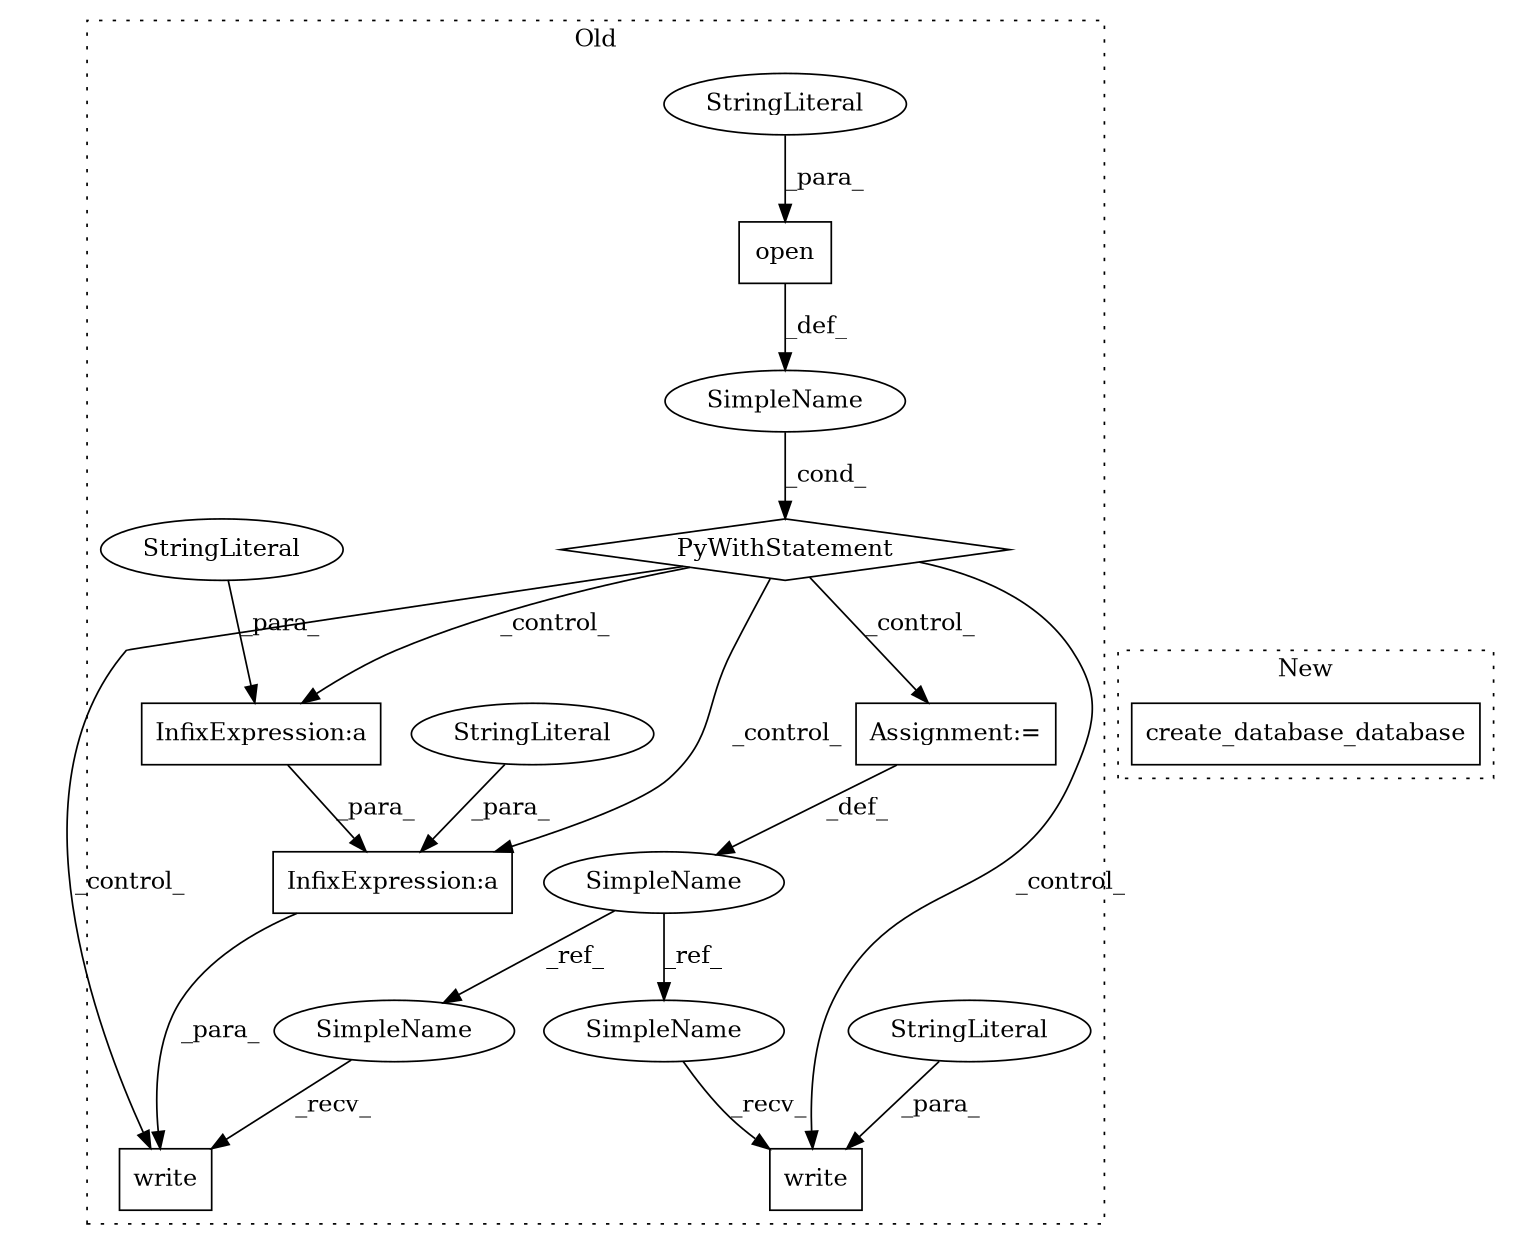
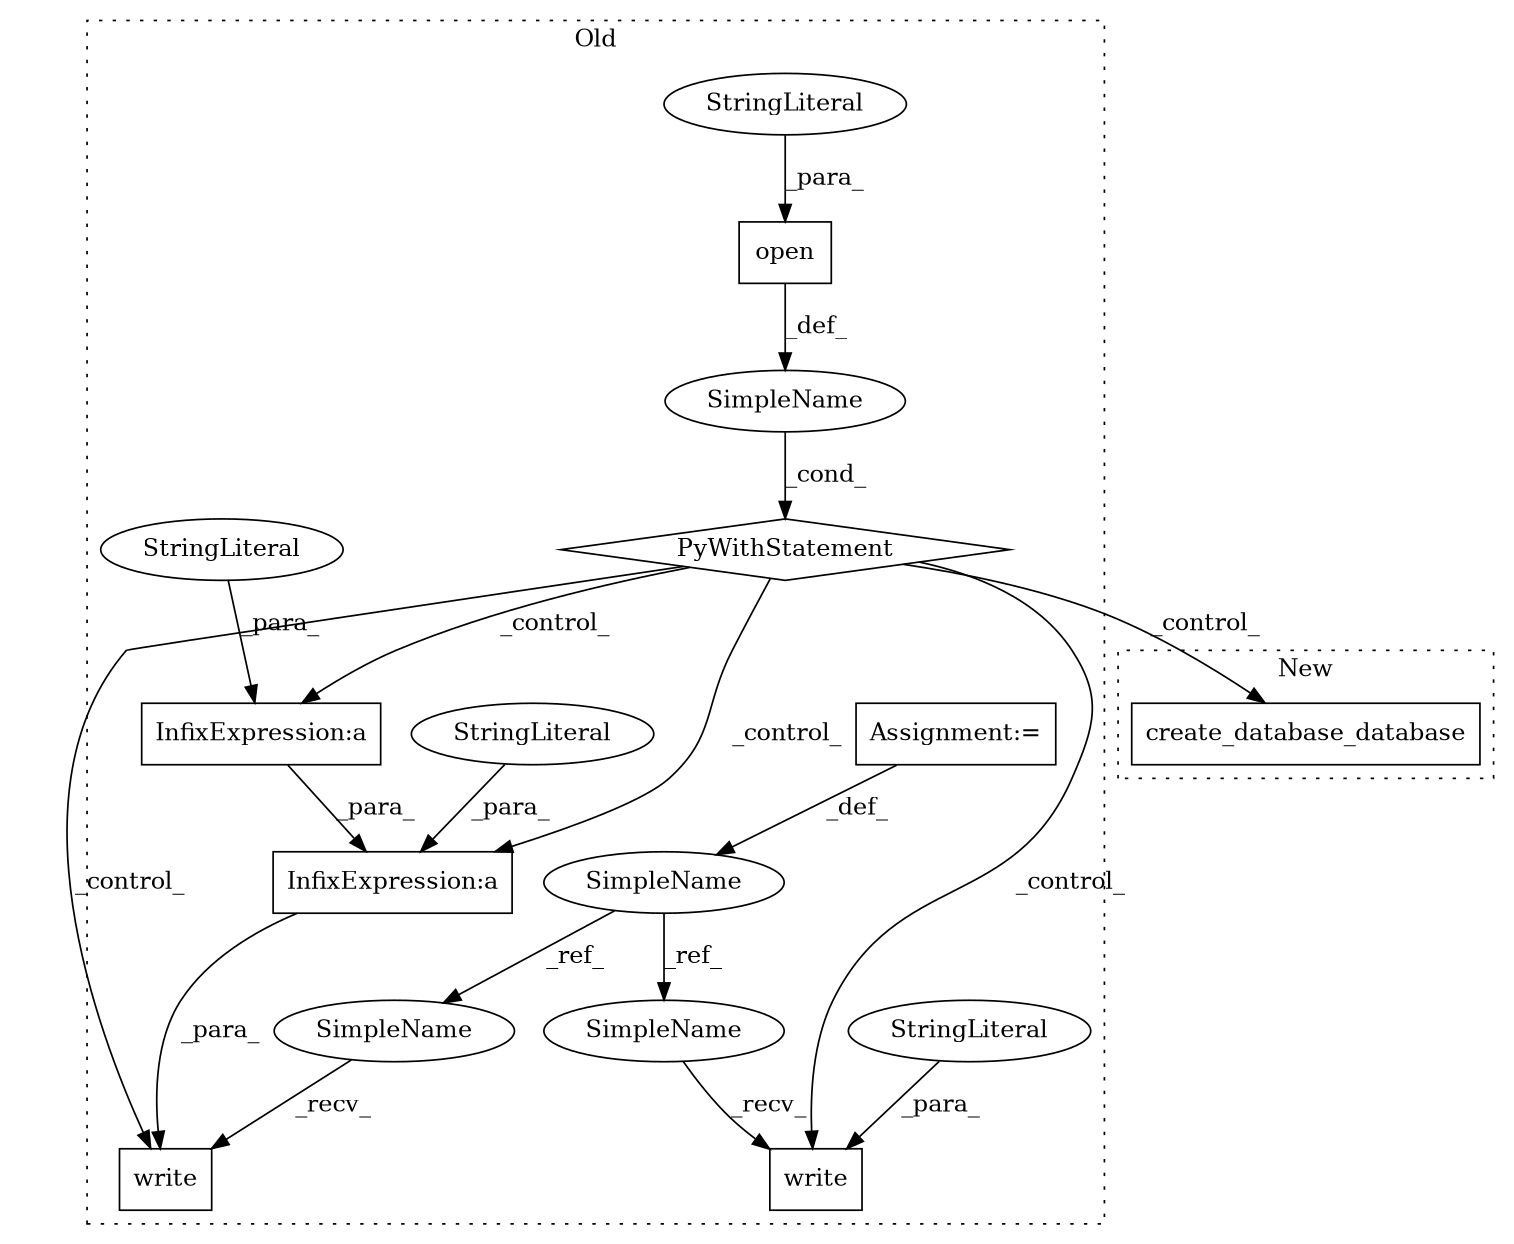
(863, 634) -> (1085, 607)
